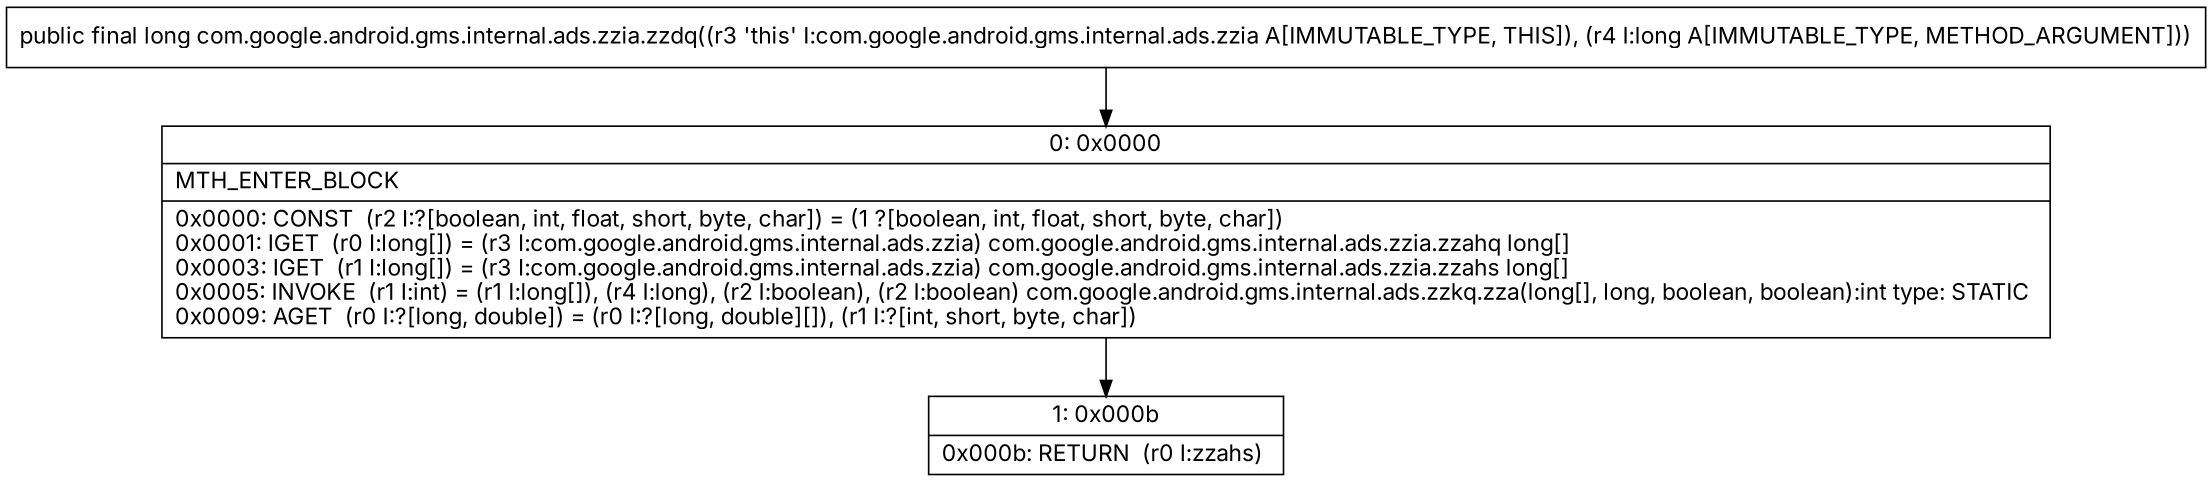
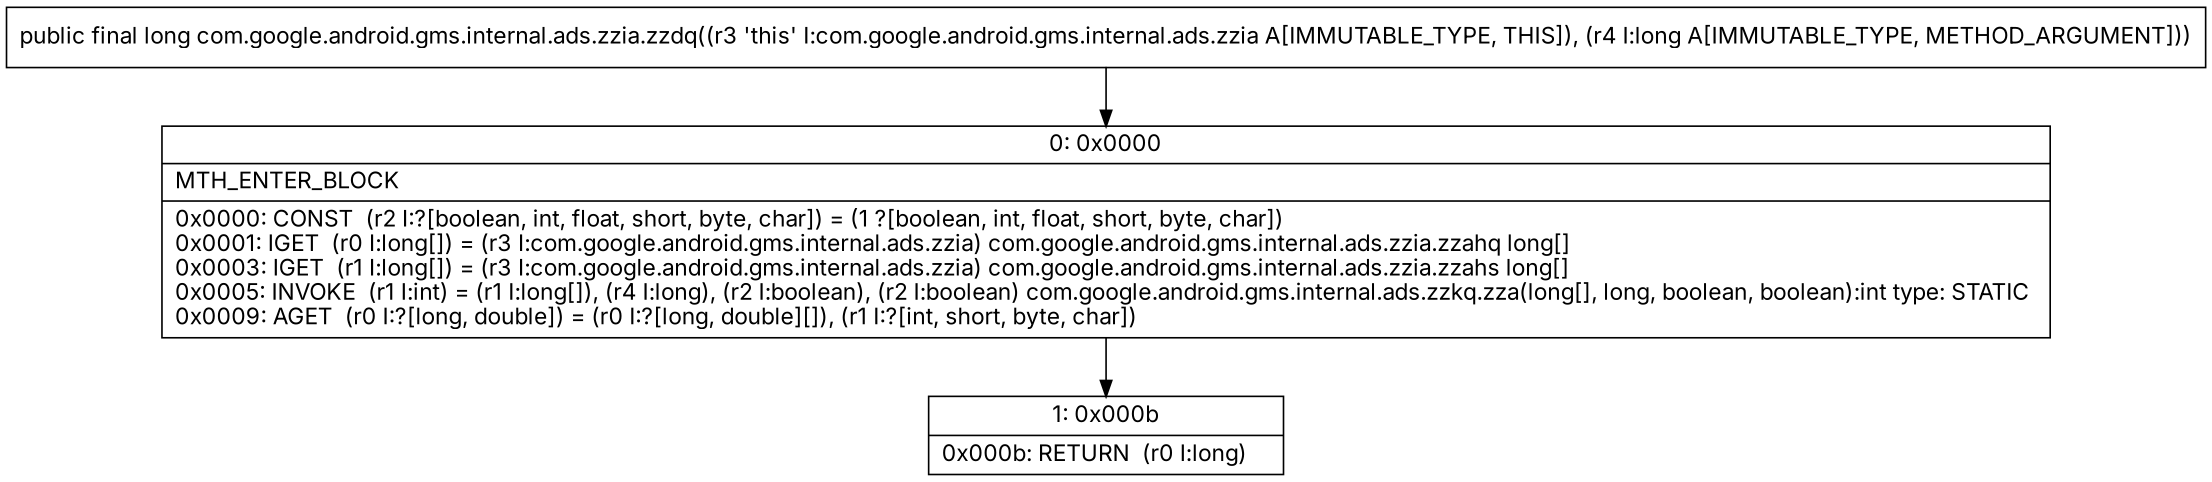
(1106, 454) -> (1098, 454)
